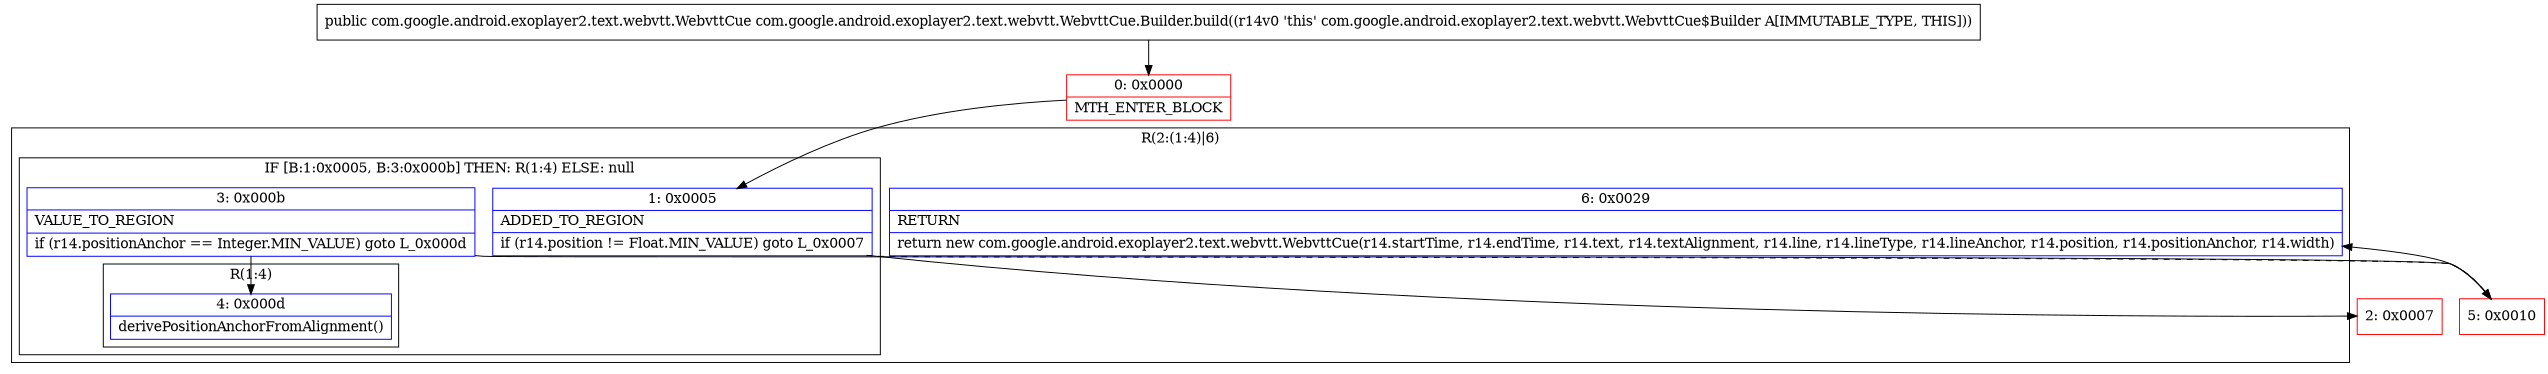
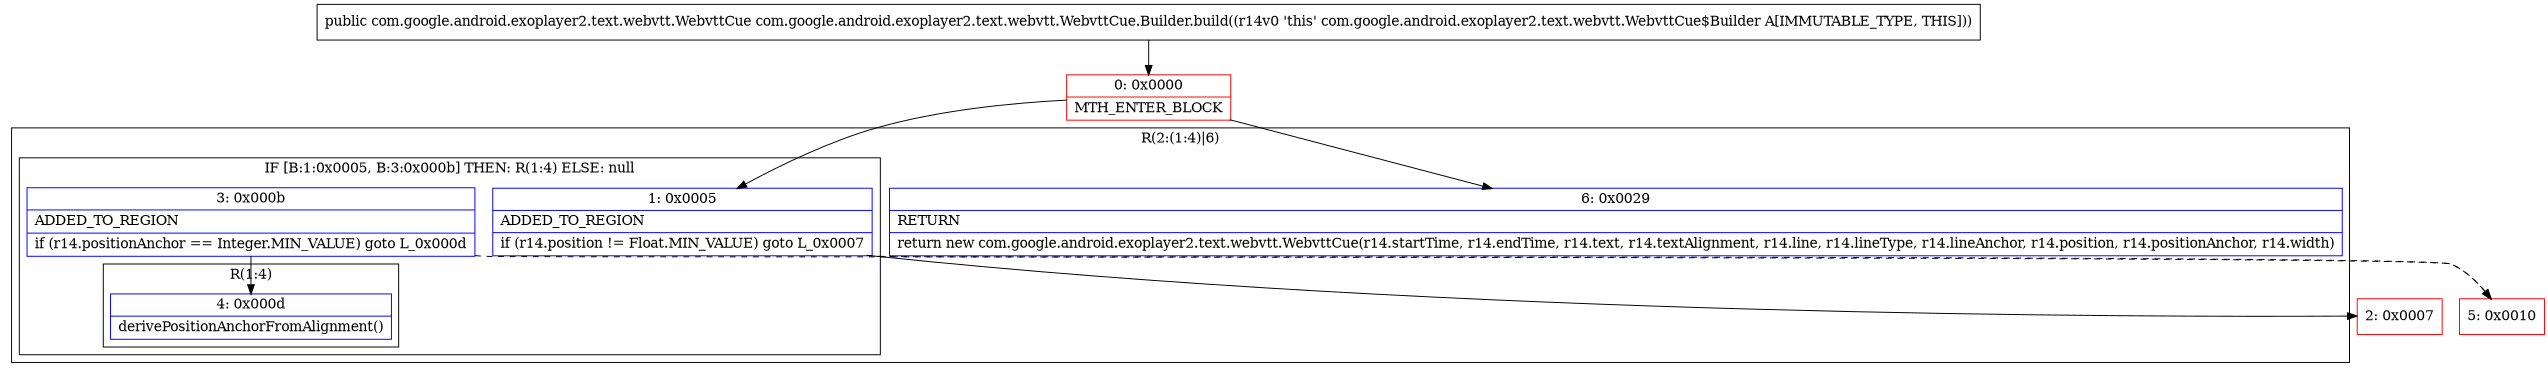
(105, 221) -> (107, 221)
(1485, 257) -> (1485, 257)
(2425, 257) -> (1356, 153)
